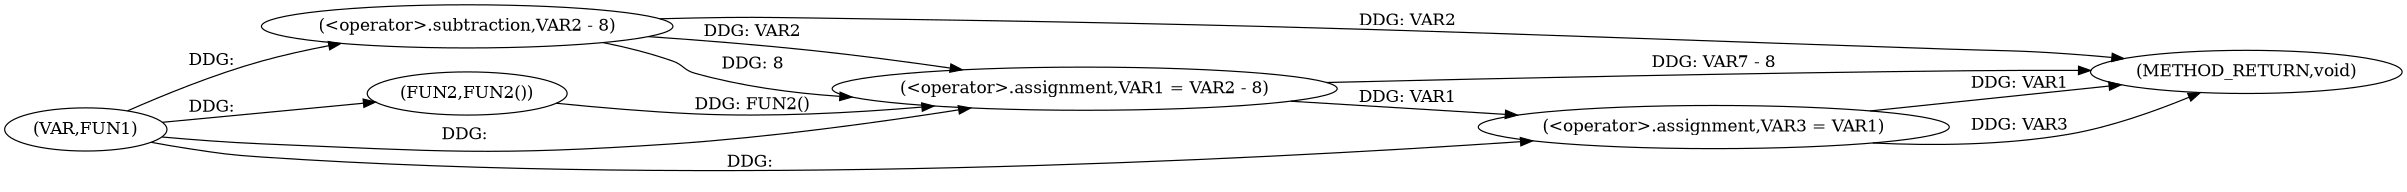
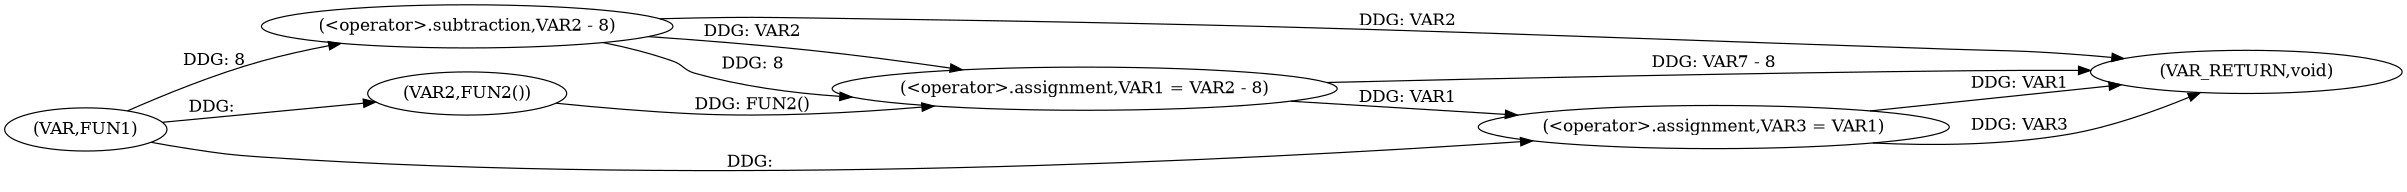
(214, 61) -> (214, 61)
(2246, 72) -> (2246, 72)
(467, 93) -> (467, 93)
(561, 150) -> none
